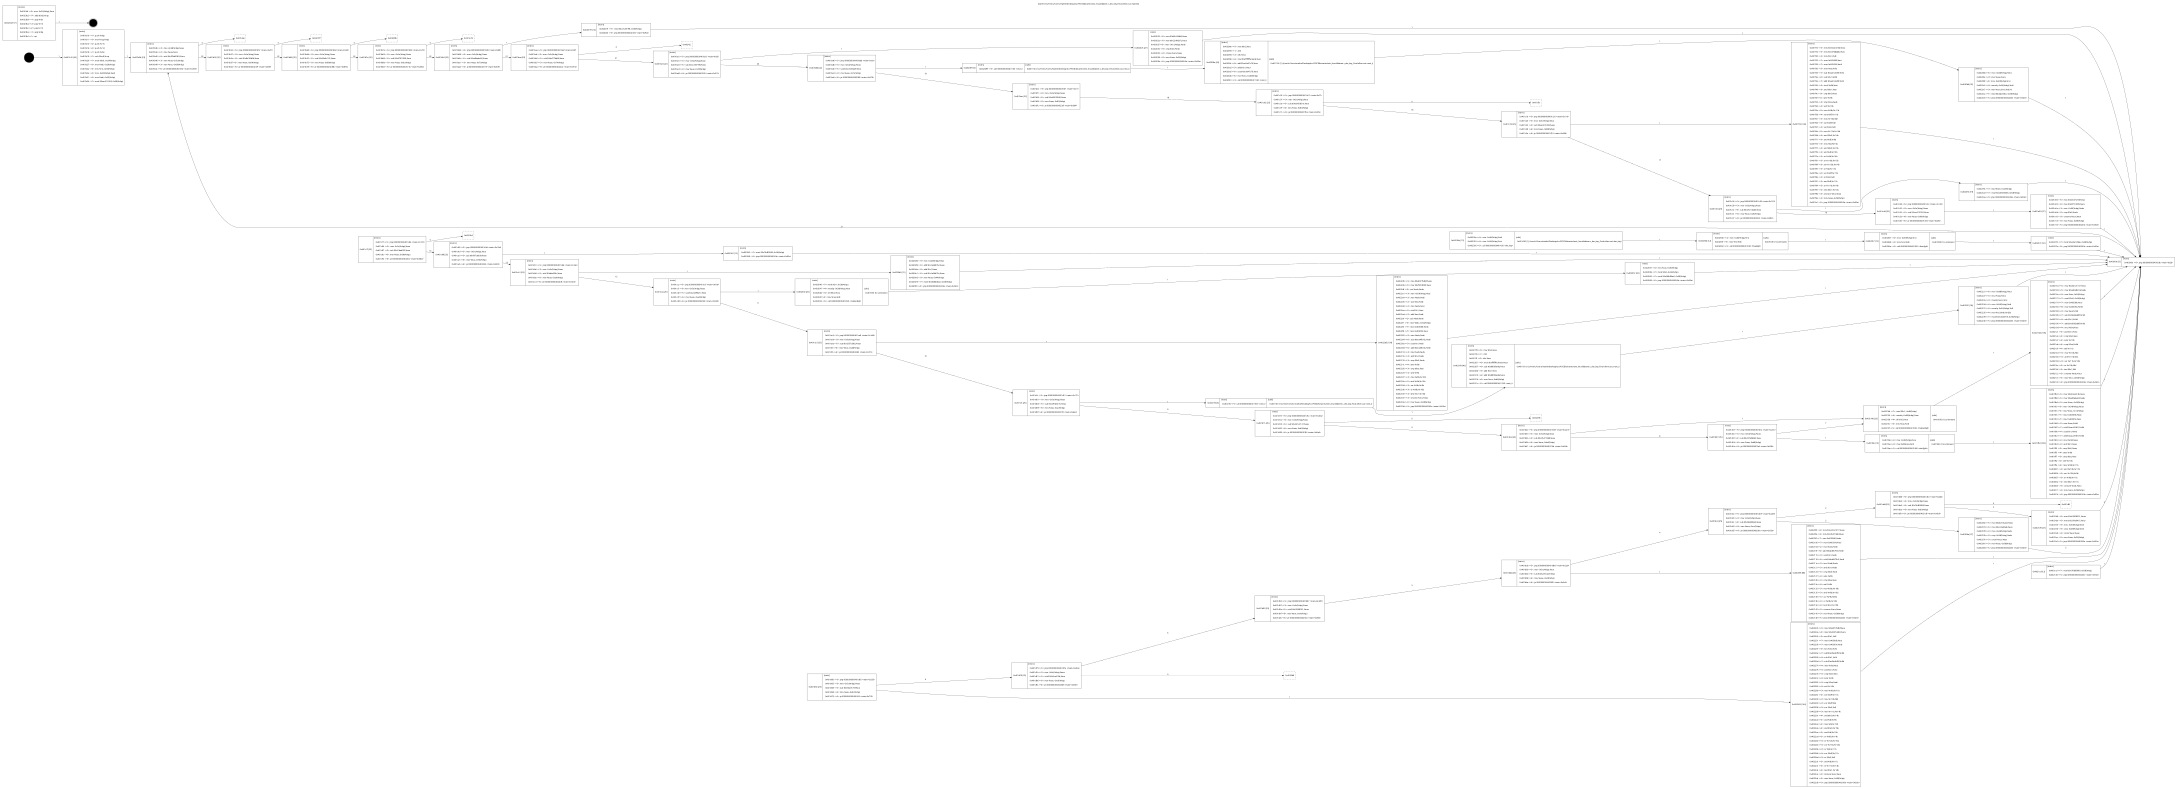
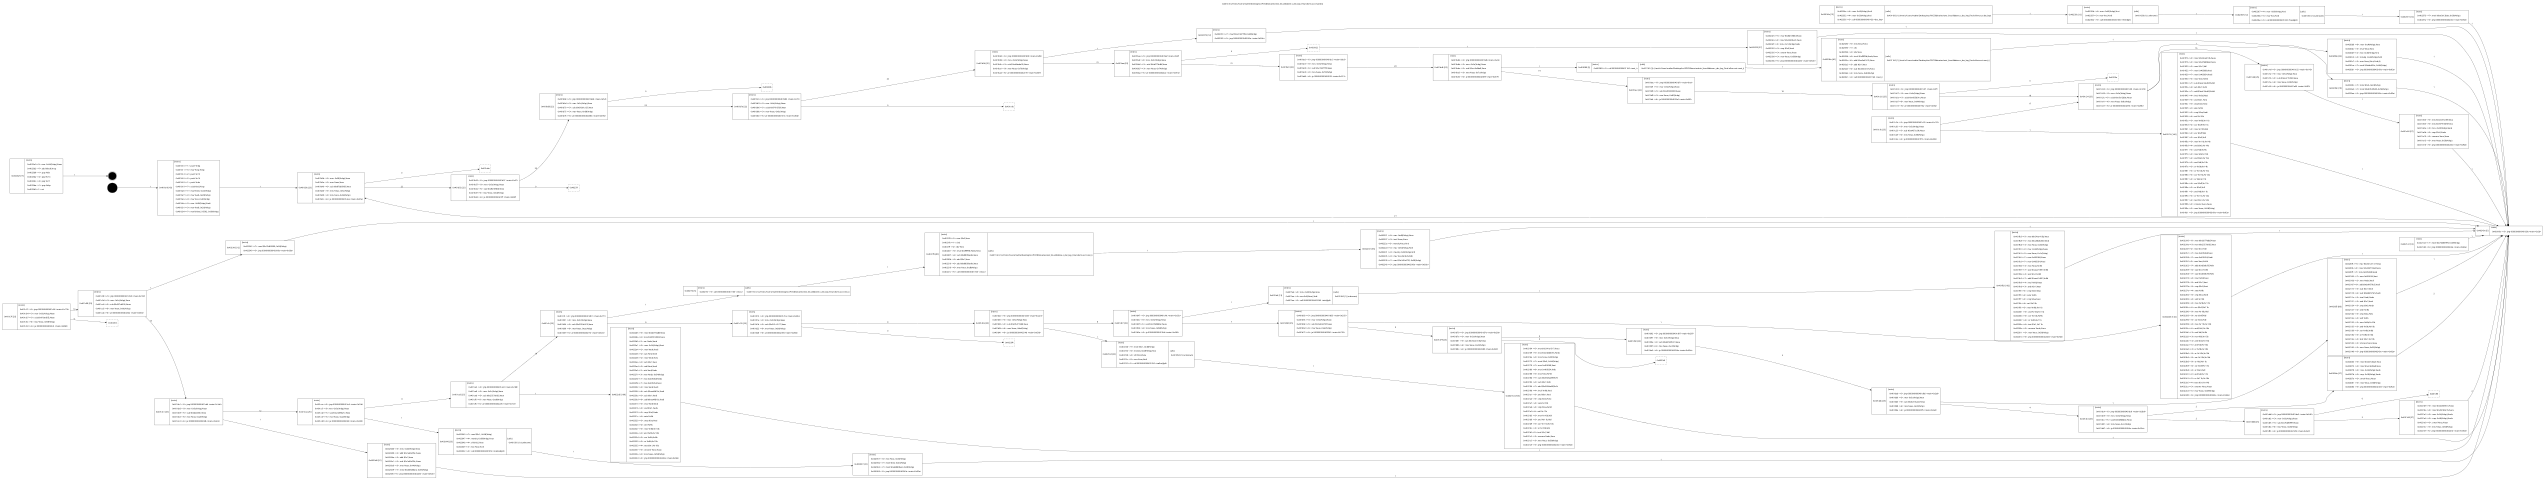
(926, 49) -> (1533, 48)
(1412, 113) -> (2008, 97)
(1819, 429) -> (1230, 323)
